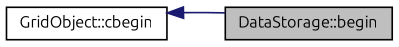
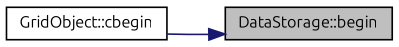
(204, 13) -> (188, 34)
